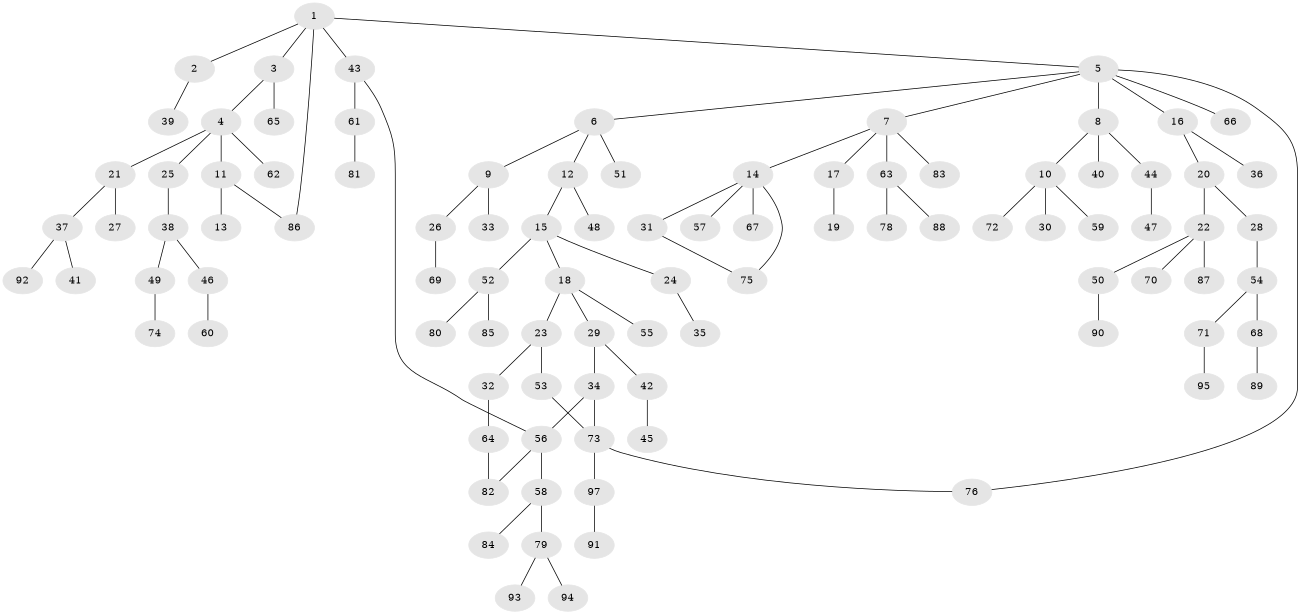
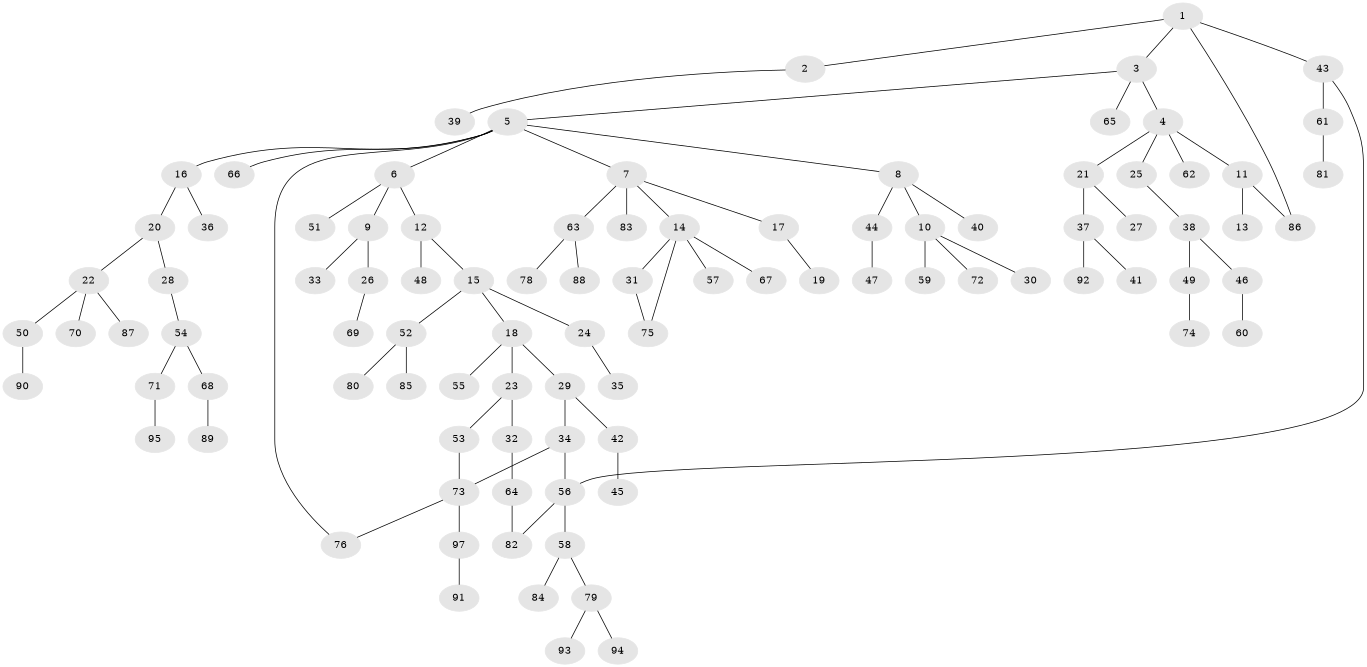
(706, 43) -> (822, 96)
